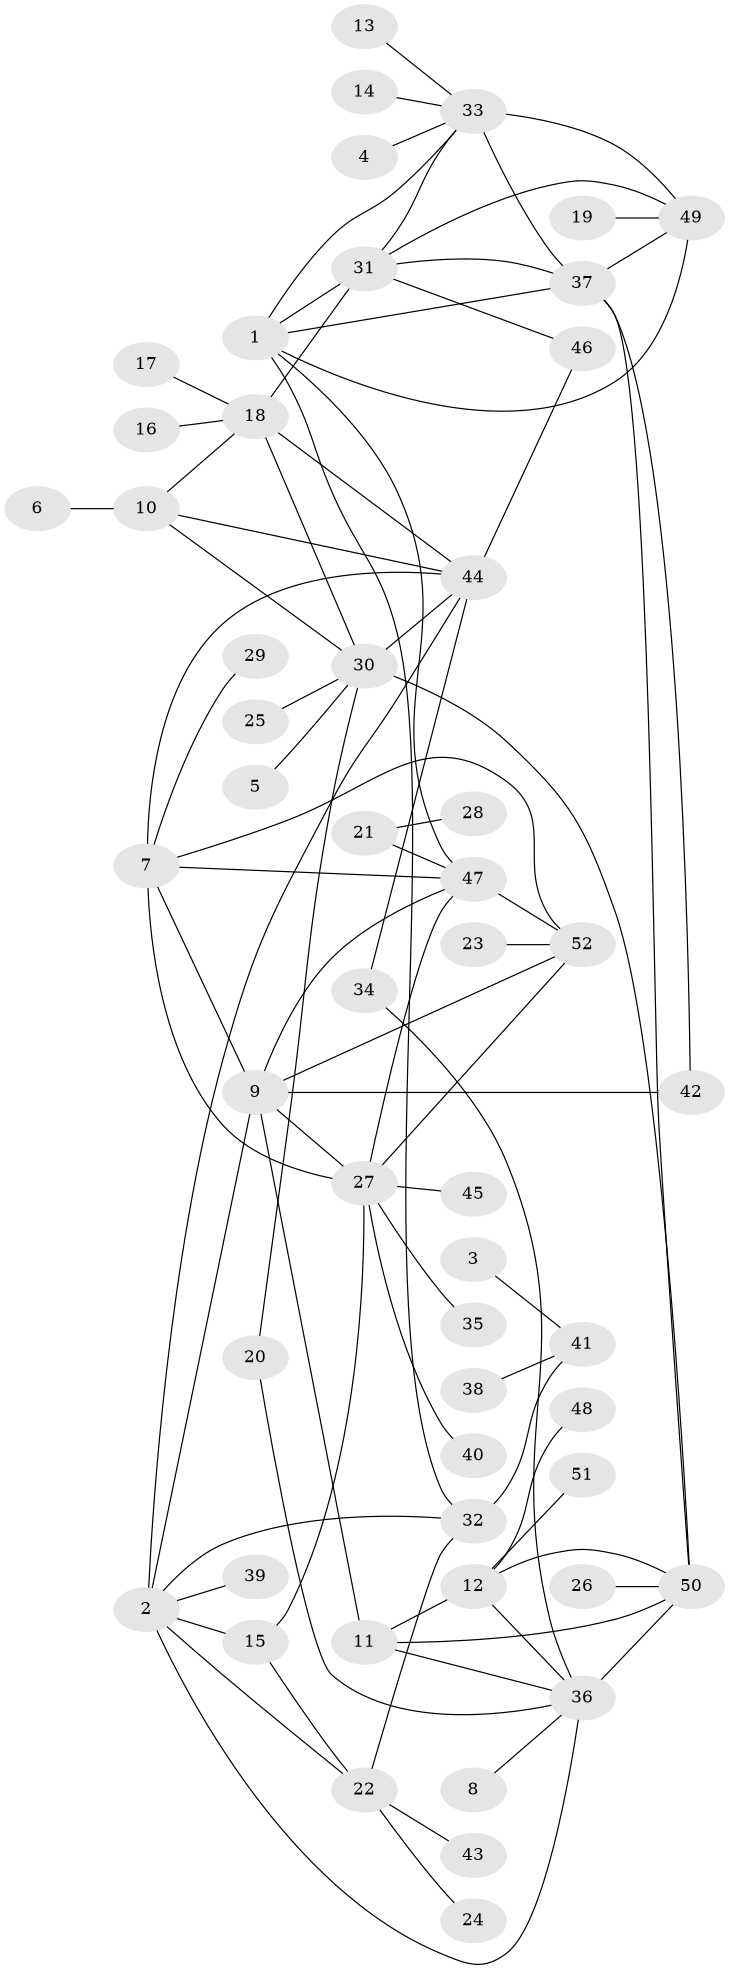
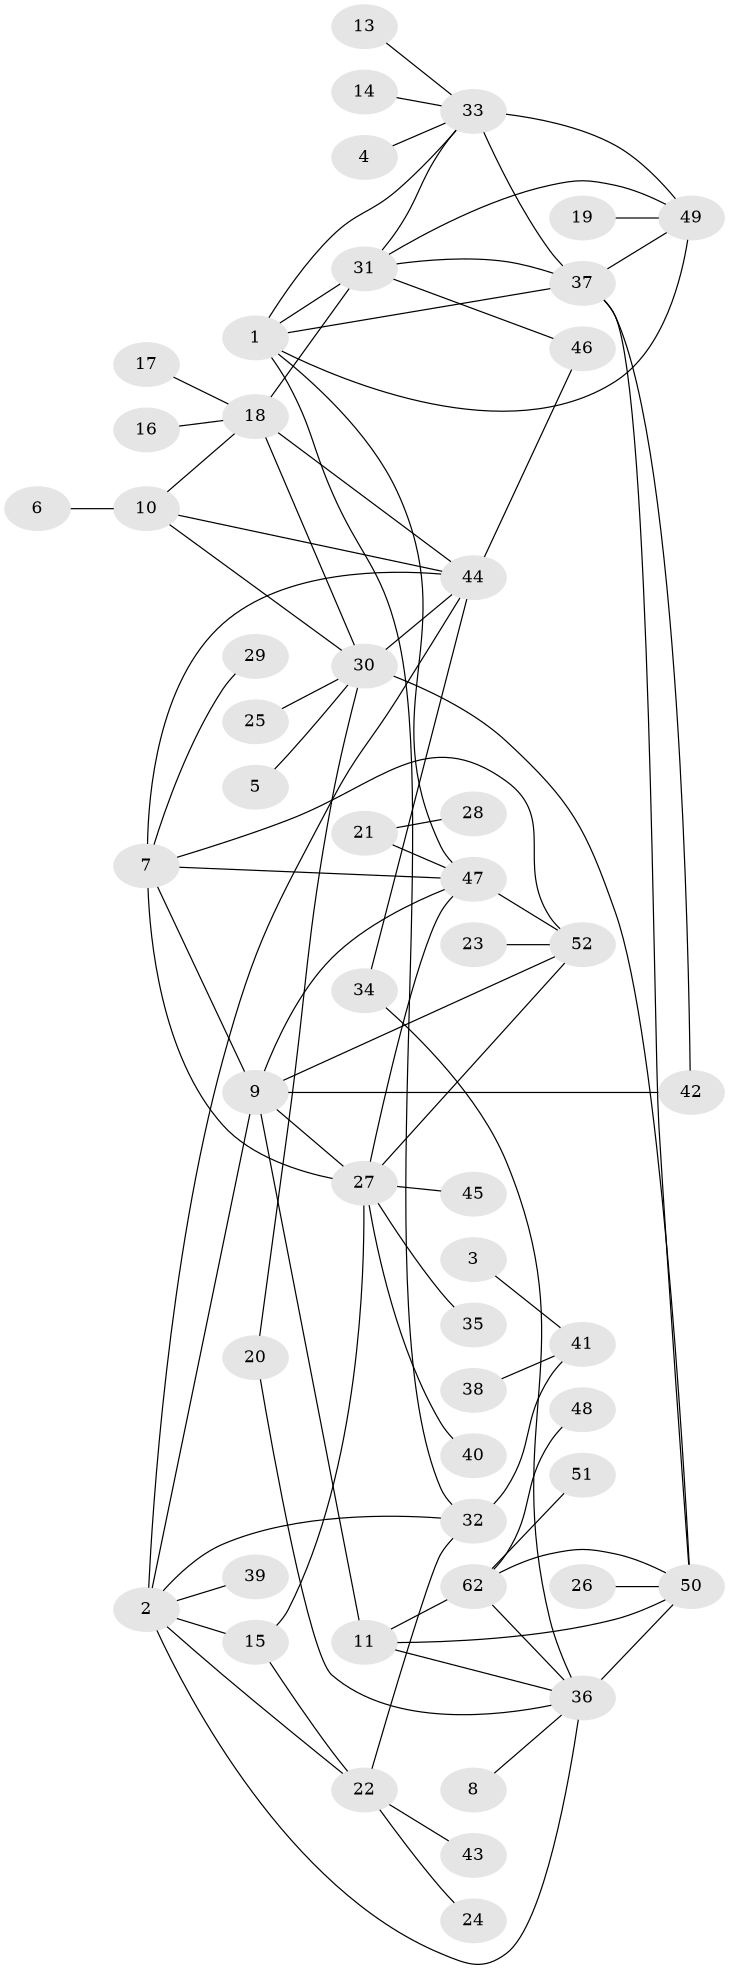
(474, 1587) -> (474, 1587)
